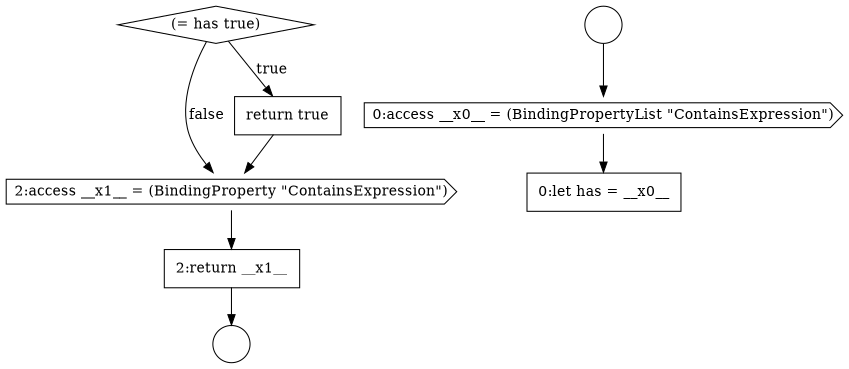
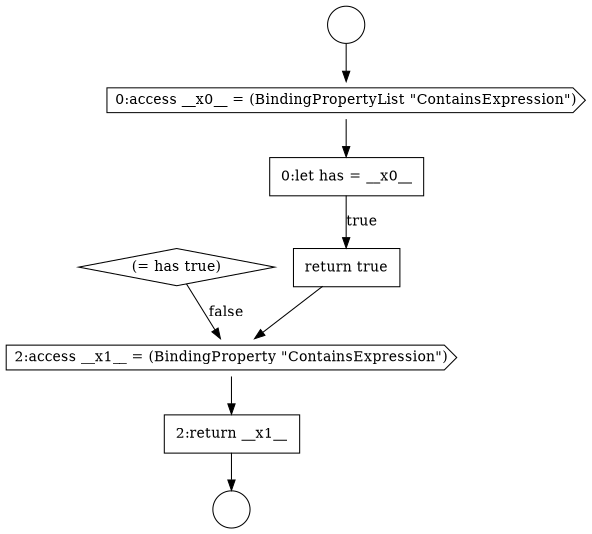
(247, 64) -> (346, 217)
